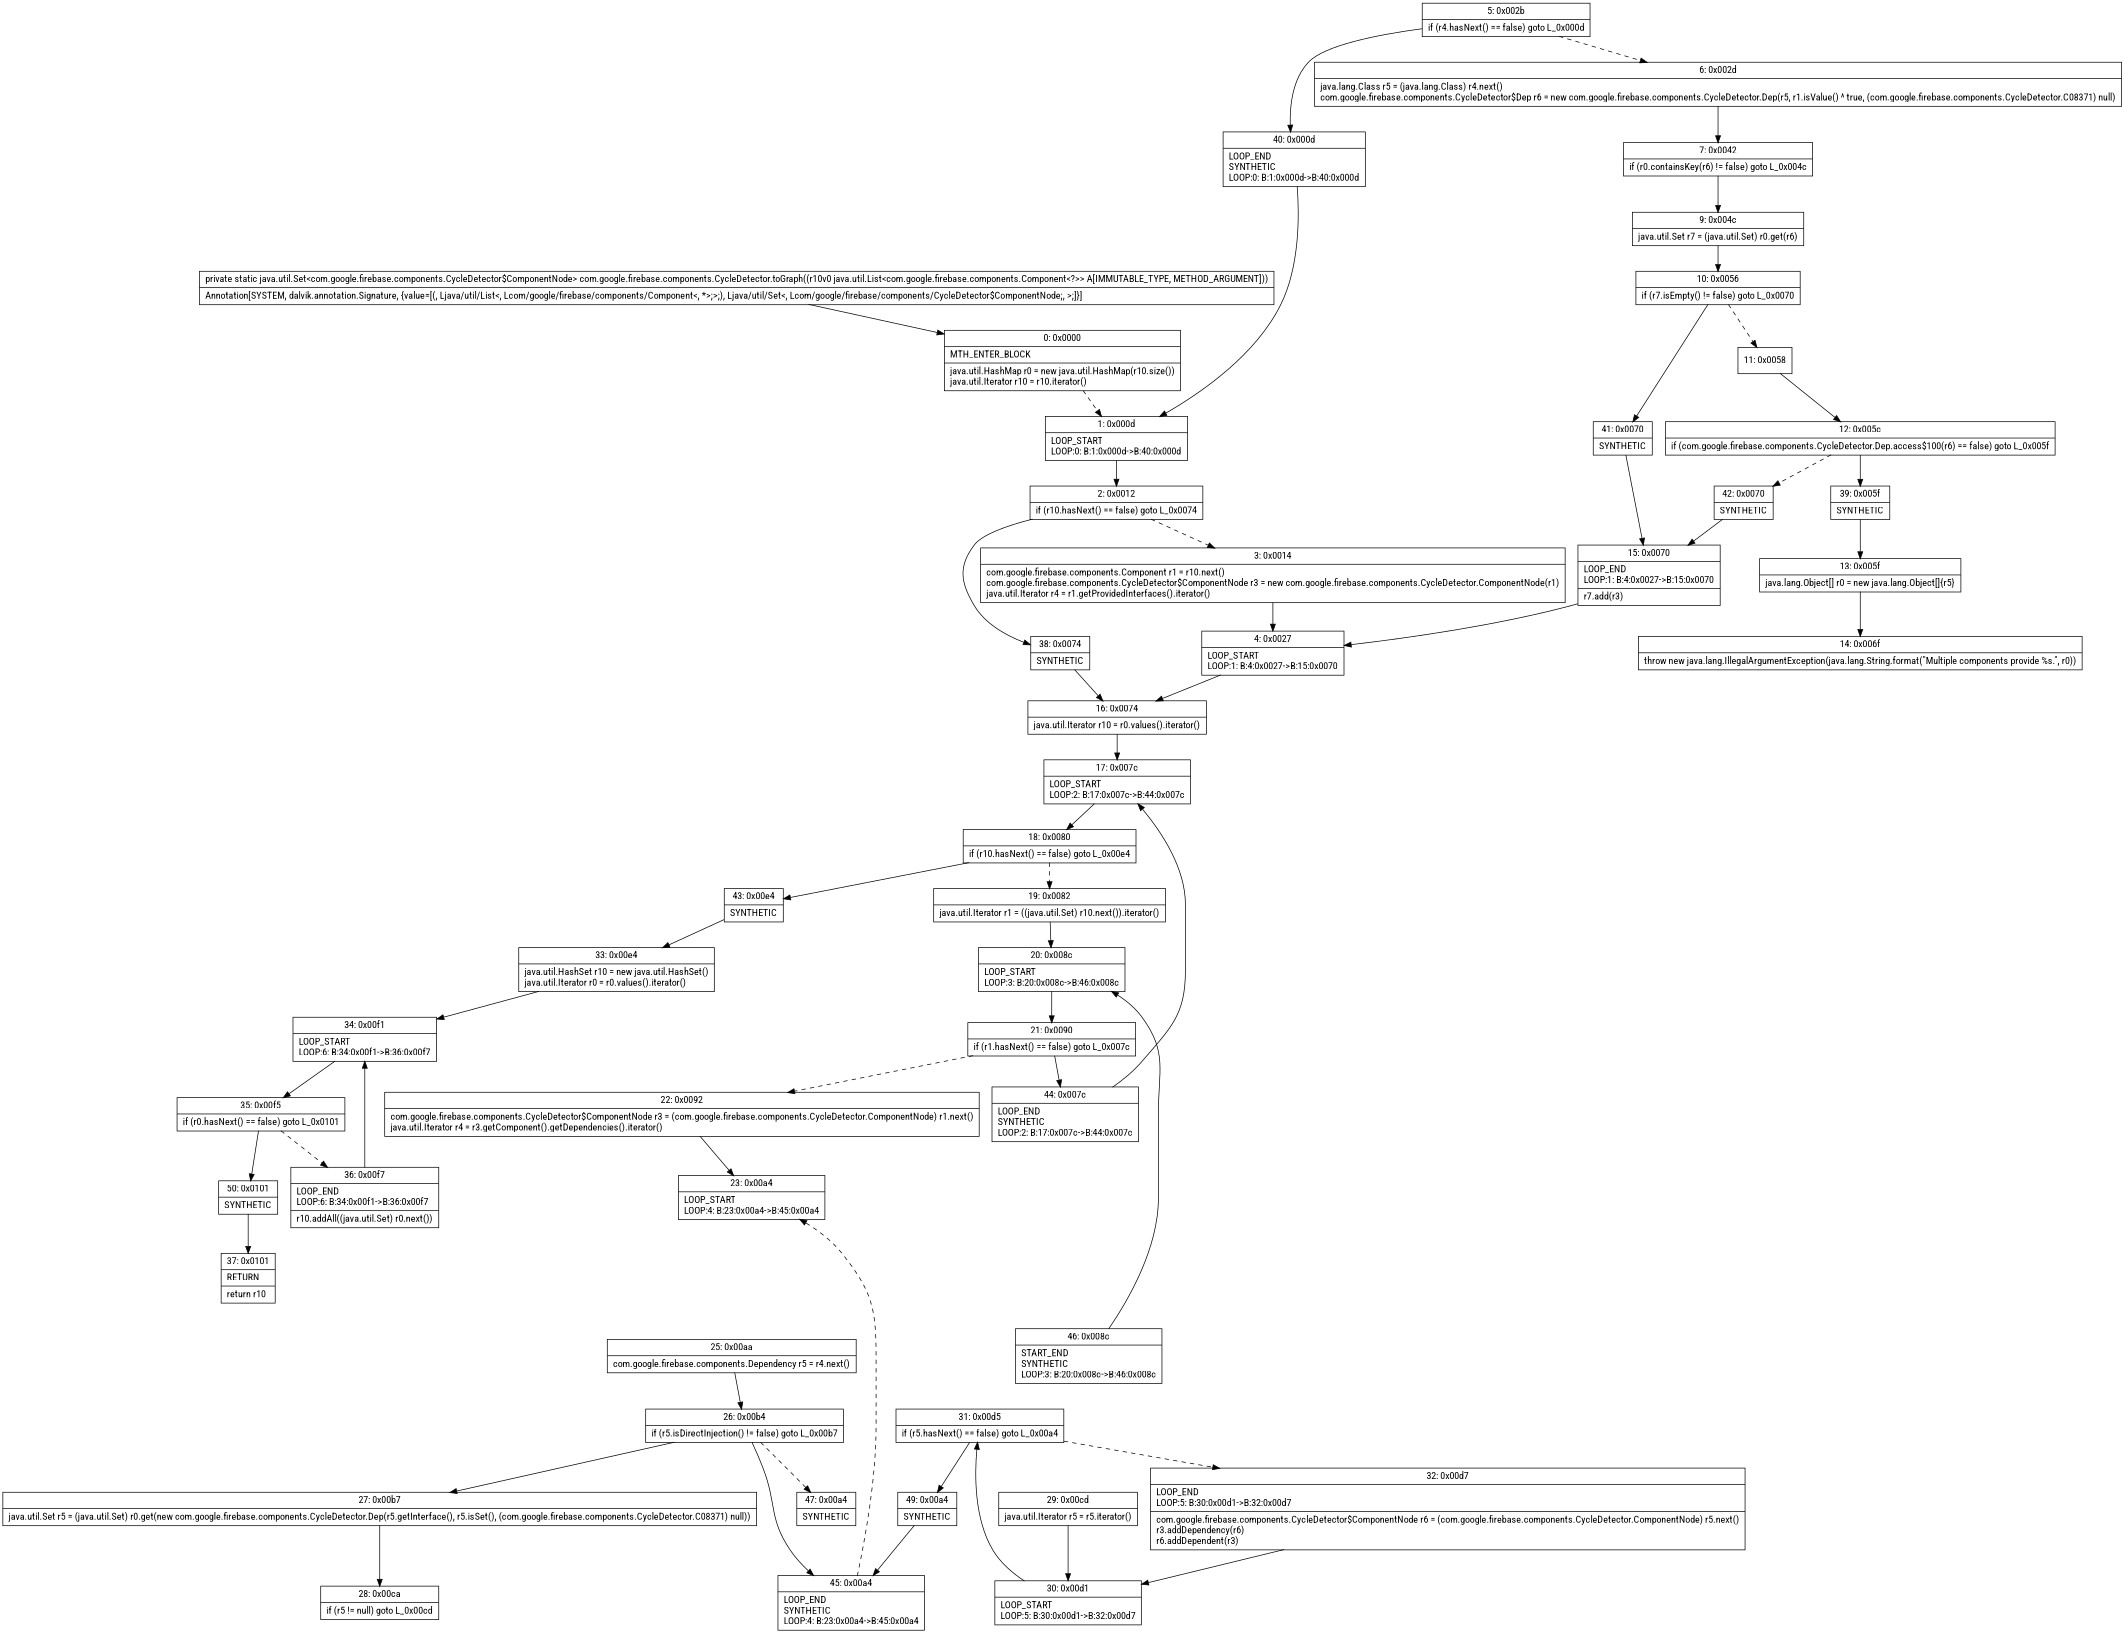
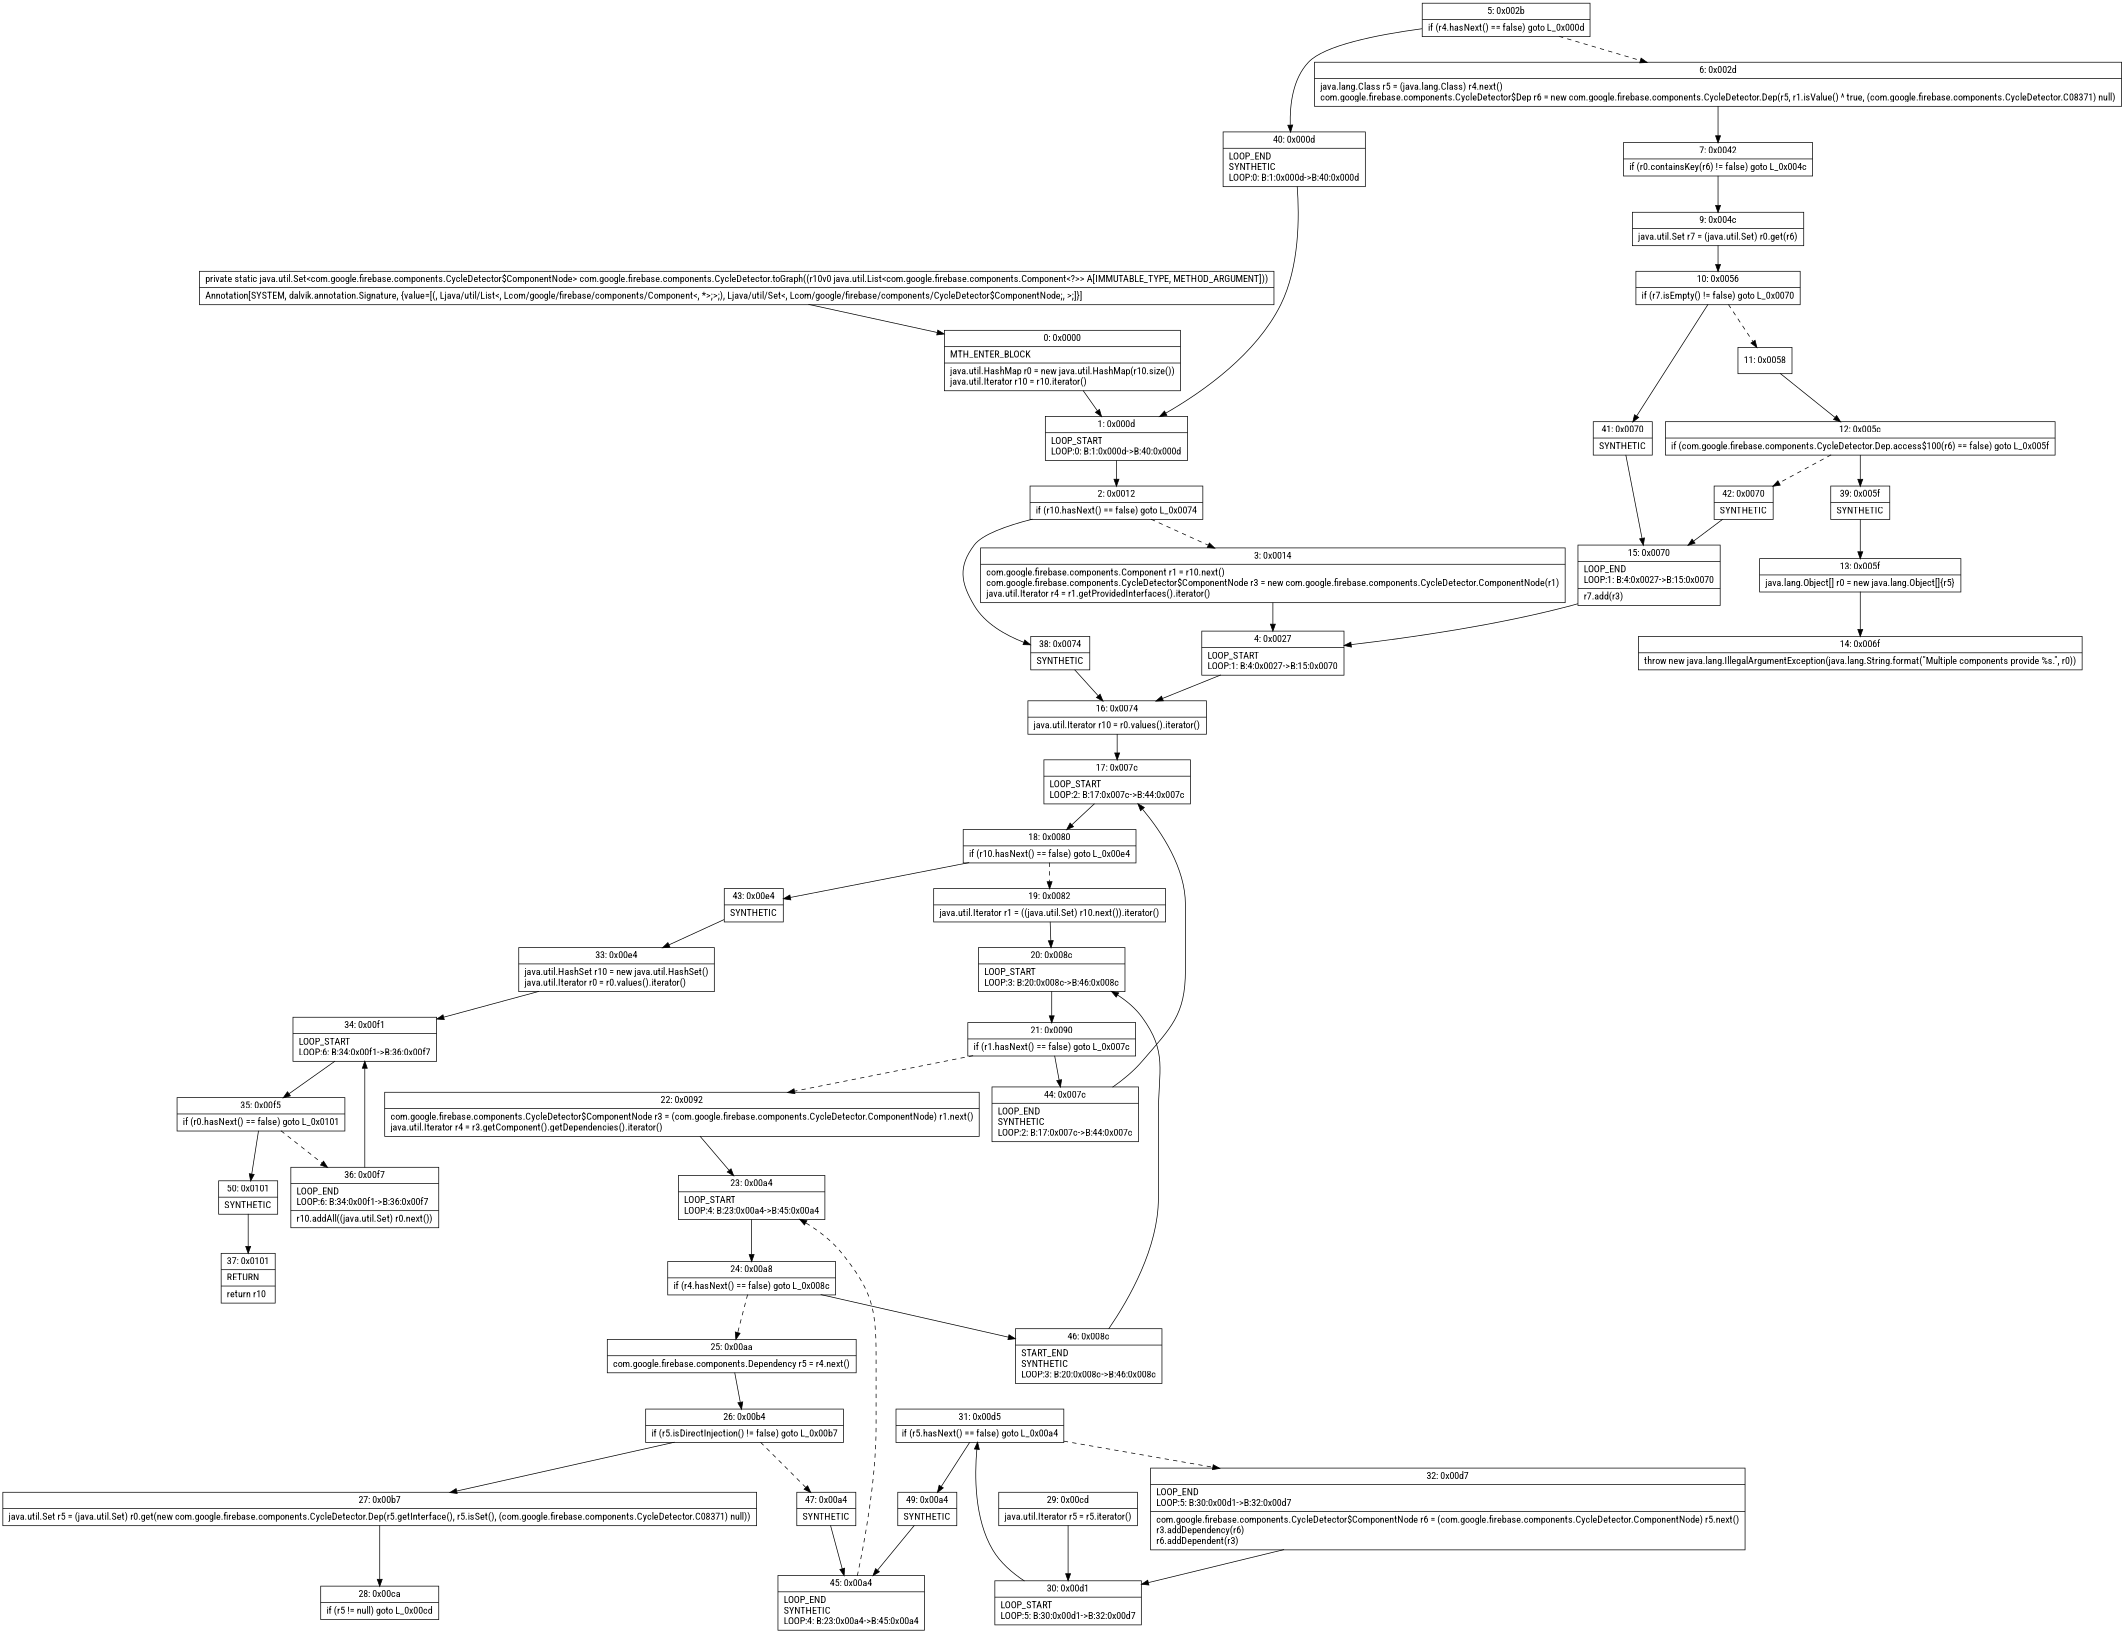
(1090, 401) -> (1090, 401)
none -> (752, 1278)
(774, 1510) -> (836, 1547)
